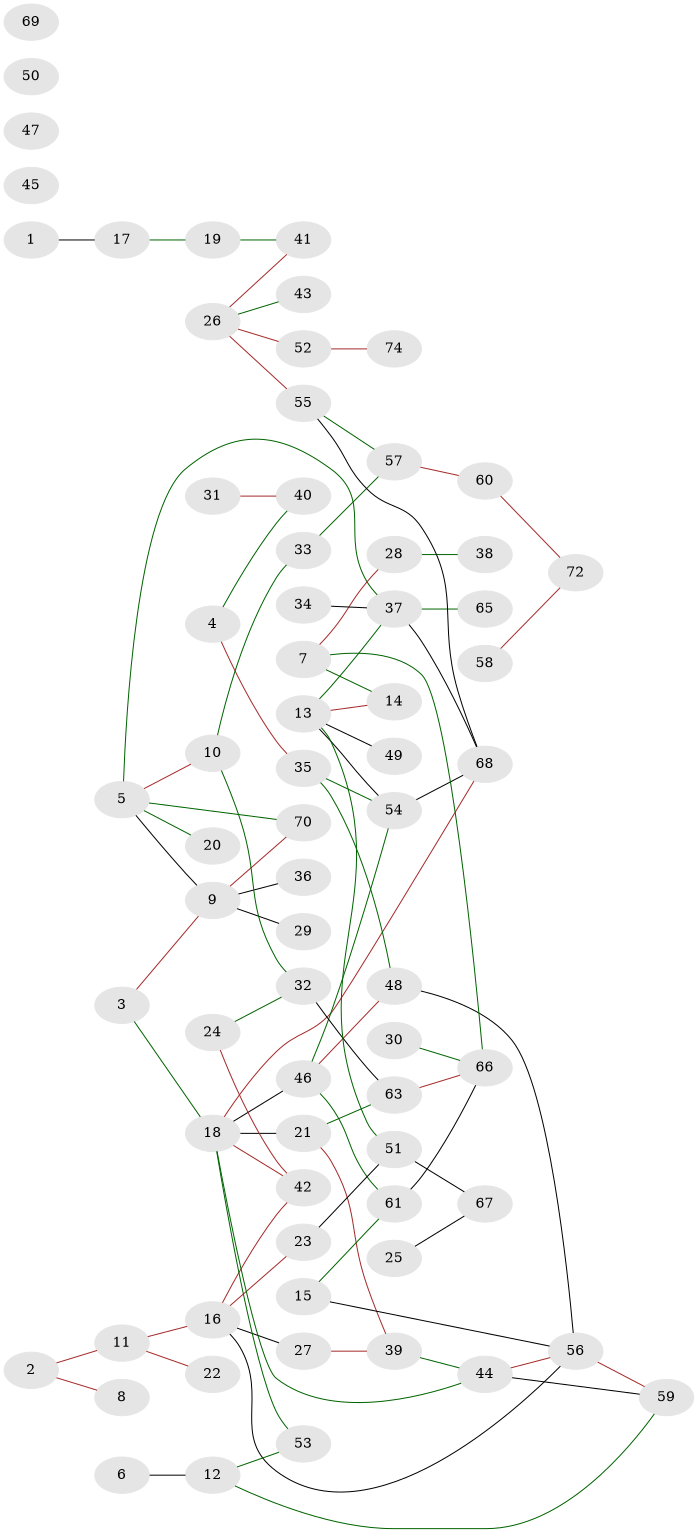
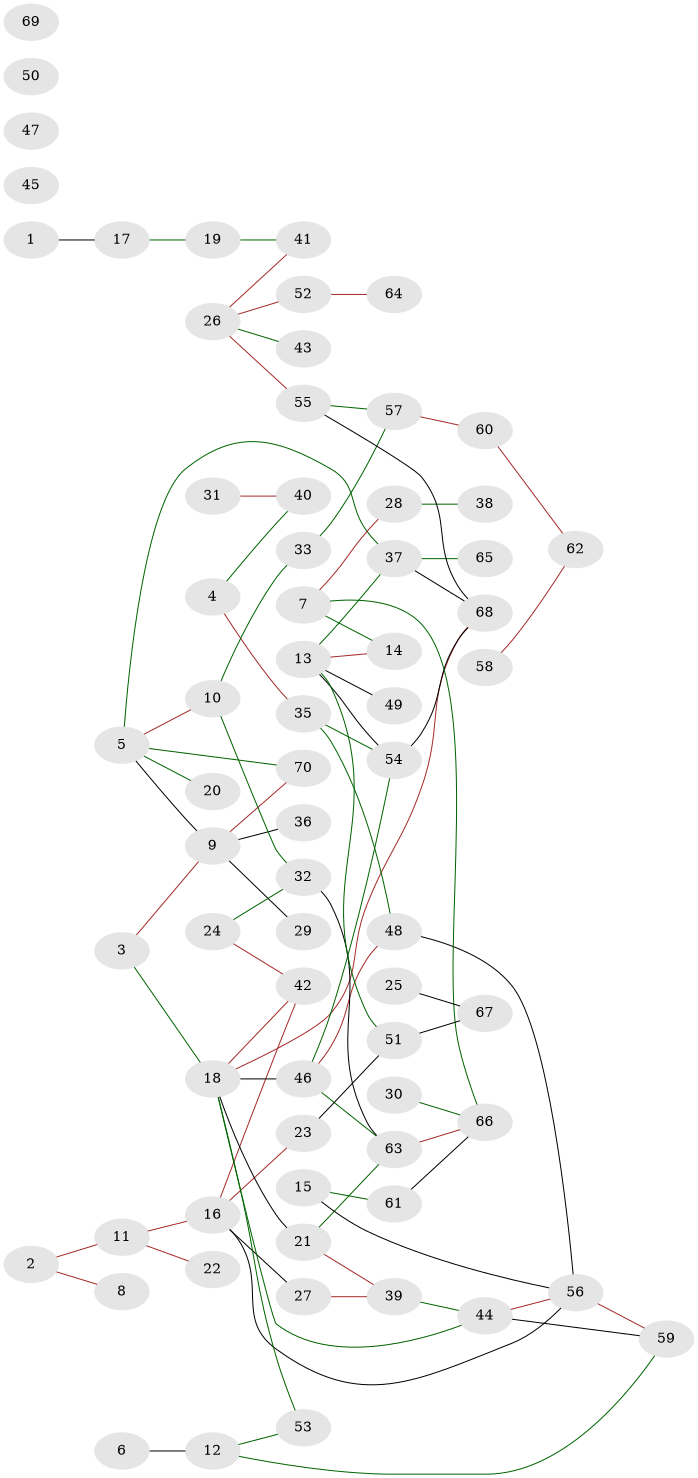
(394, 349) -> (394, 294)
(576, 573) -> (576, 550)
(304, 605) -> none
(349, 1141) -> (349, 1114)
